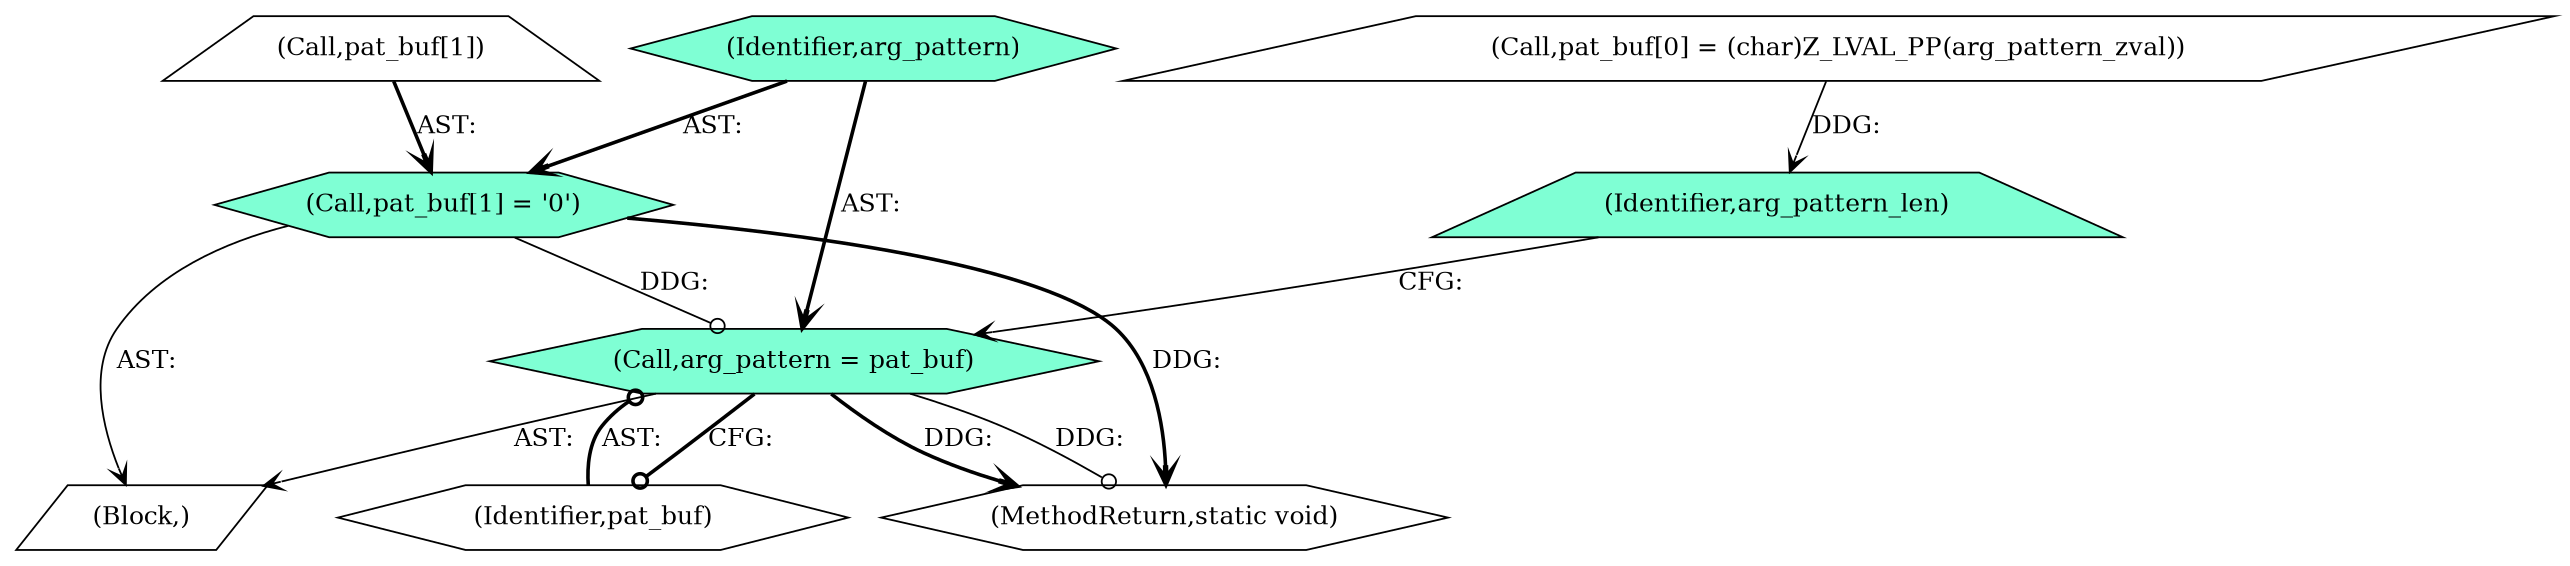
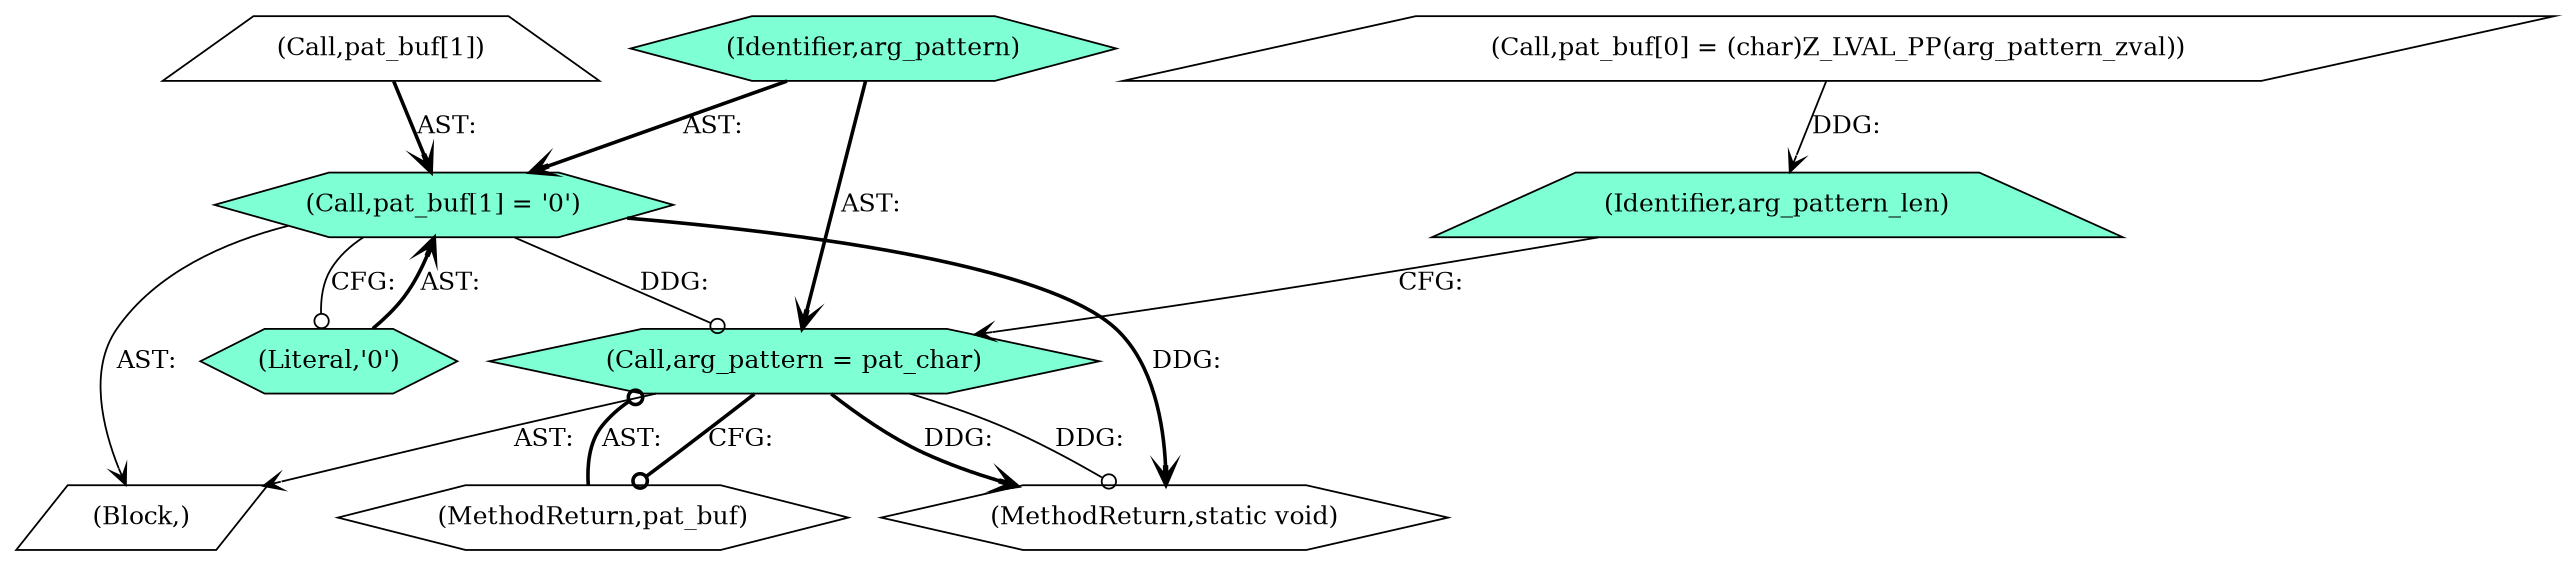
none -> (329, 361)
(794, 361) -> (794, 361)
(593, 518) -> (593, 518)
